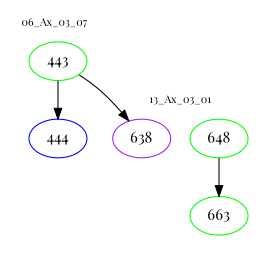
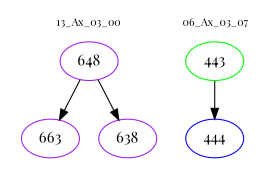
(180, 100) -> (89, 23)
(111, 101) -> (106, 95)
(219, 138) -> (89, 61)
(219, 216) -> (50, 138)
